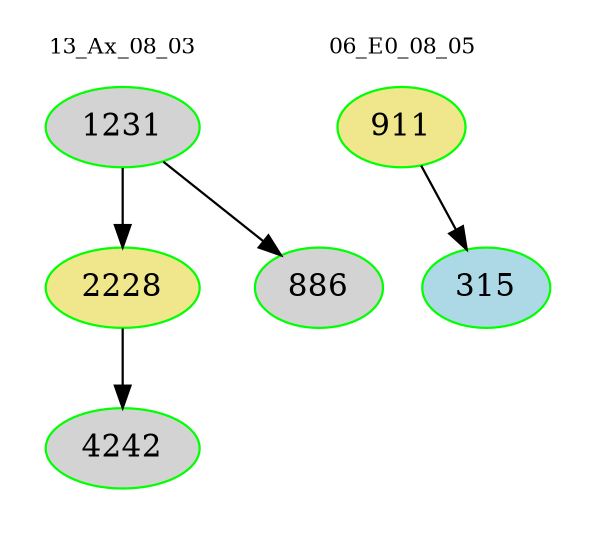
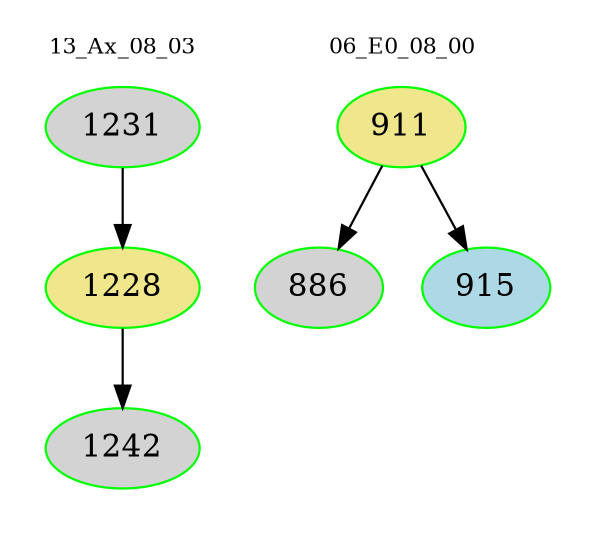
(403, 48) -> (403, 48)
(203, 194) -> (366, 197)
(123, 288) -> (123, 288)
(486, 288) -> (486, 288)
(123, 448) -> (123, 448)
